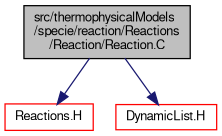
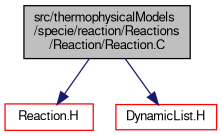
(49, 117) -> (49, 117)
